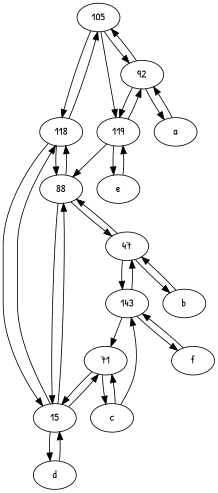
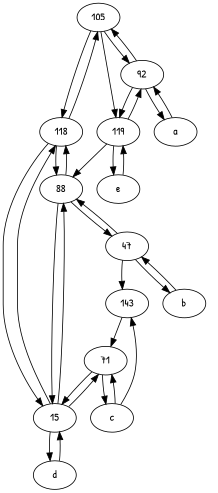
(132, 279) -> none
(193, 361) -> none
